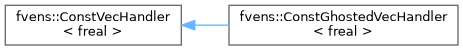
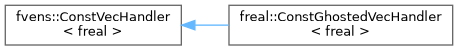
(343, 25) -> (341, 25)
